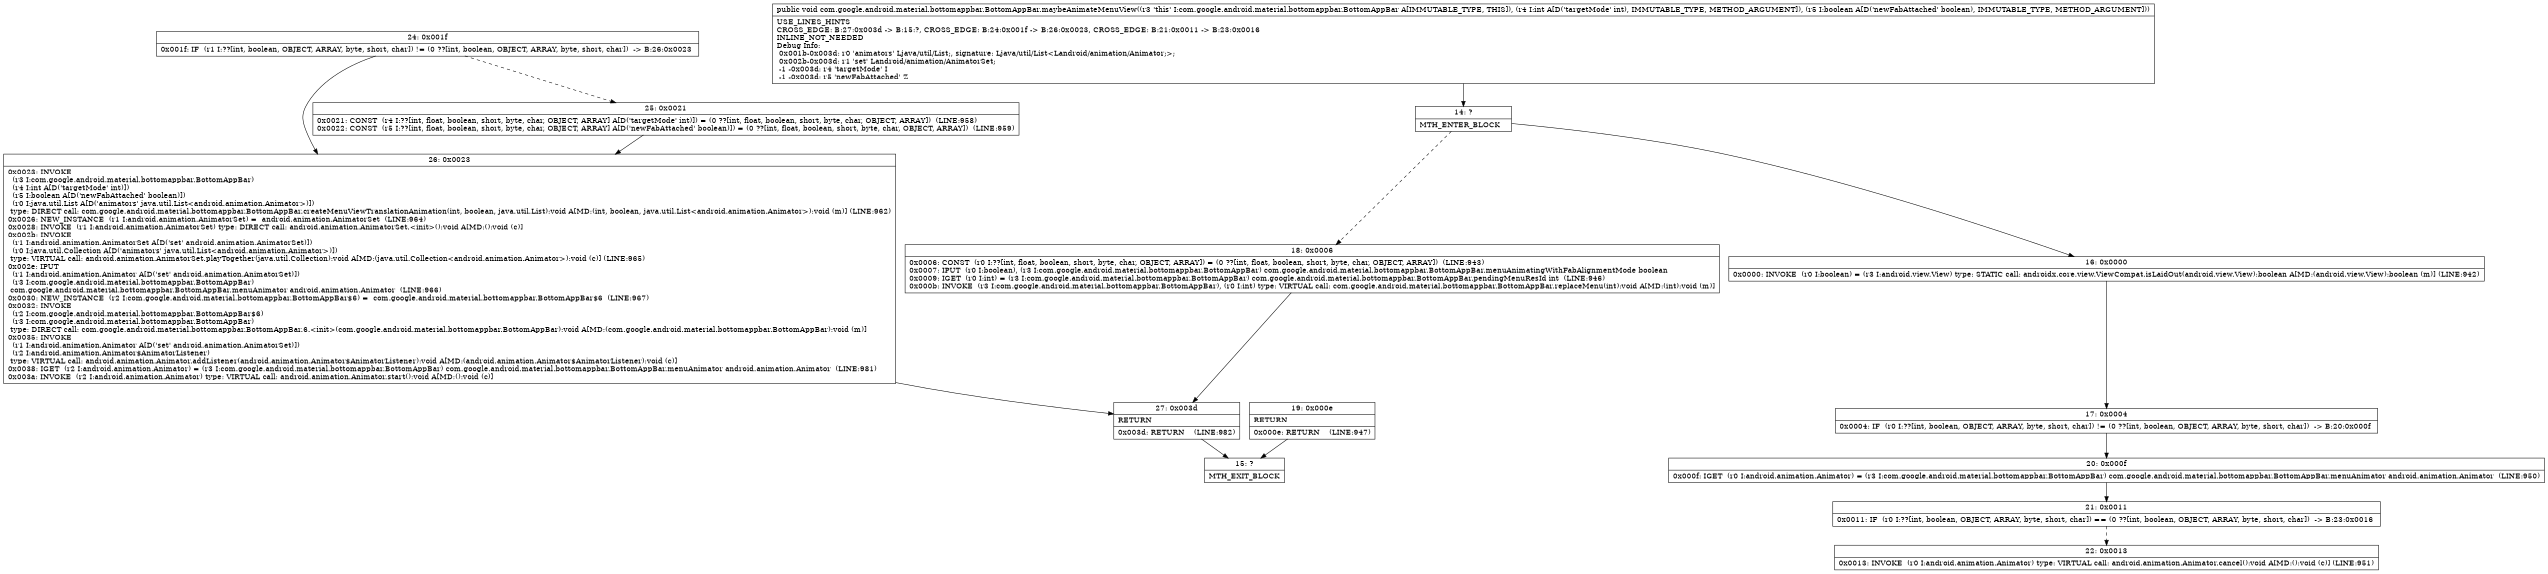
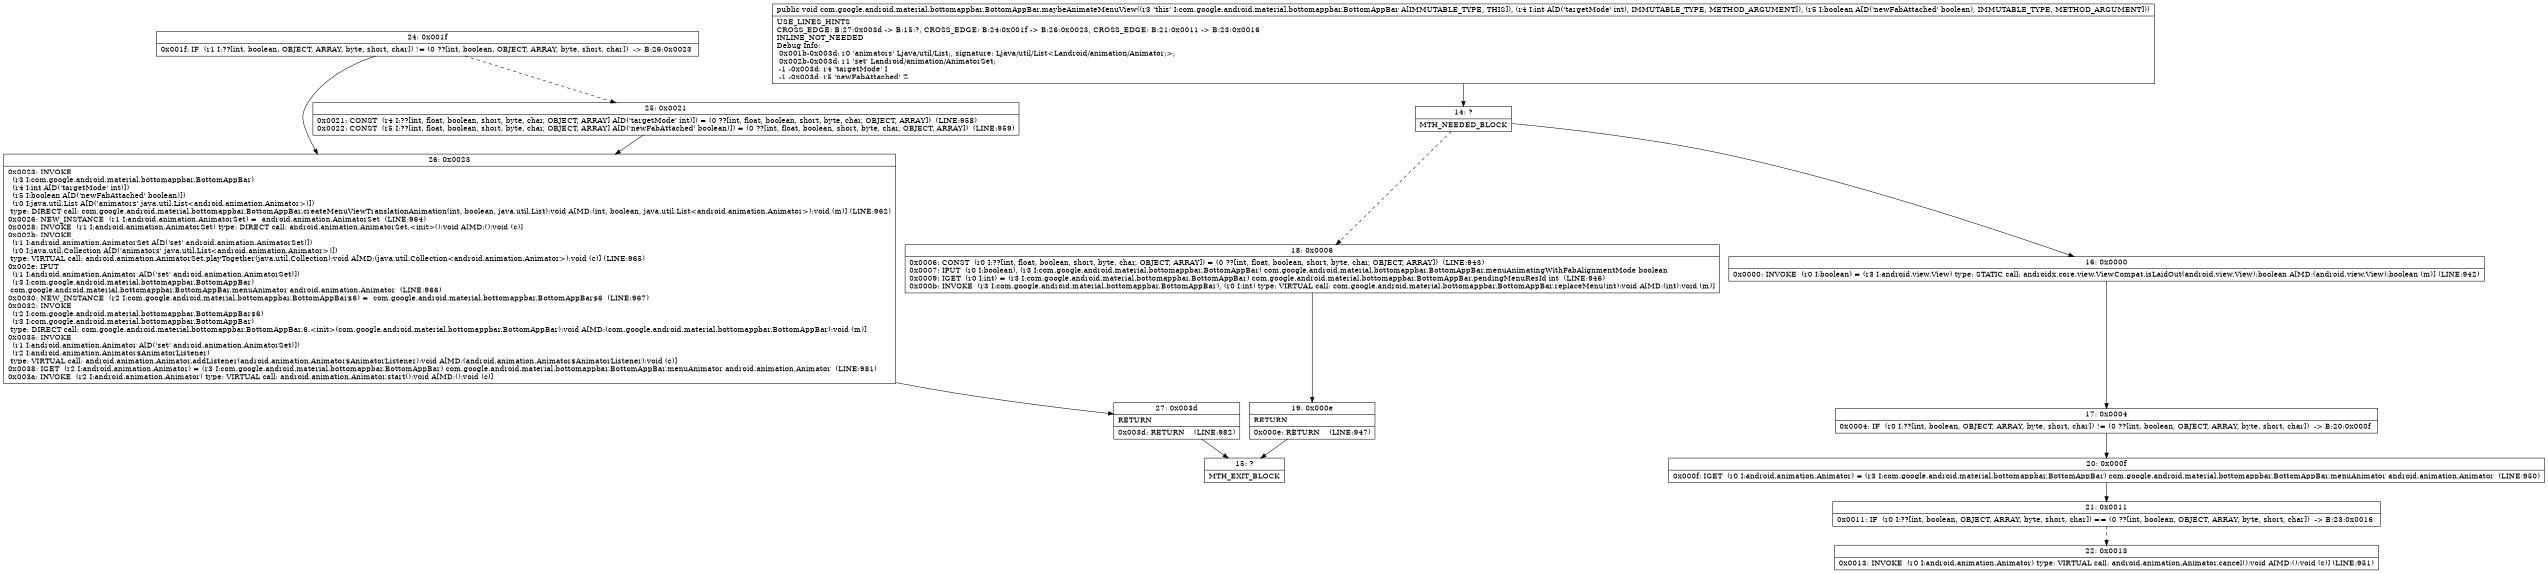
(1460, 125) -> (1463, 125)
(1244, 346) -> (1312, 345)
